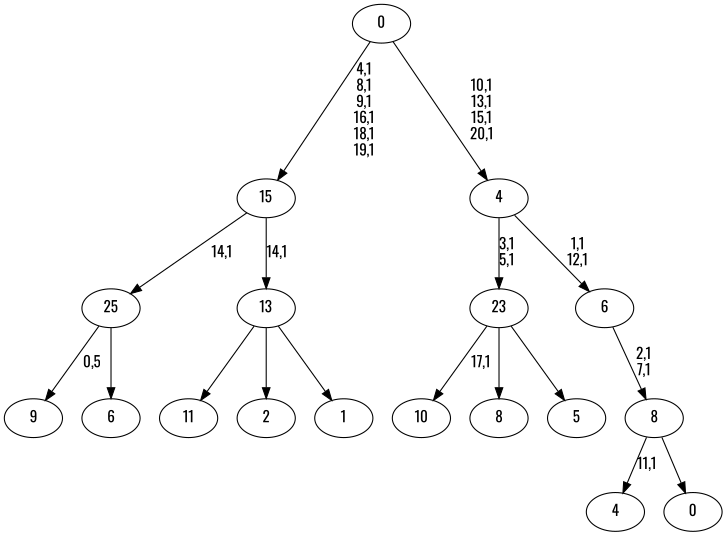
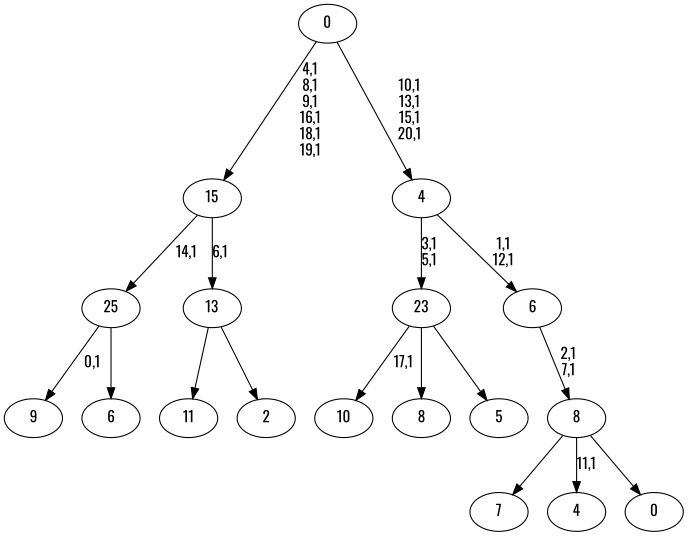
(277, 253) -> (220, 253)
(92, 363) -> (93, 363)
(344, 418) -> none
none -> (499, 512)
